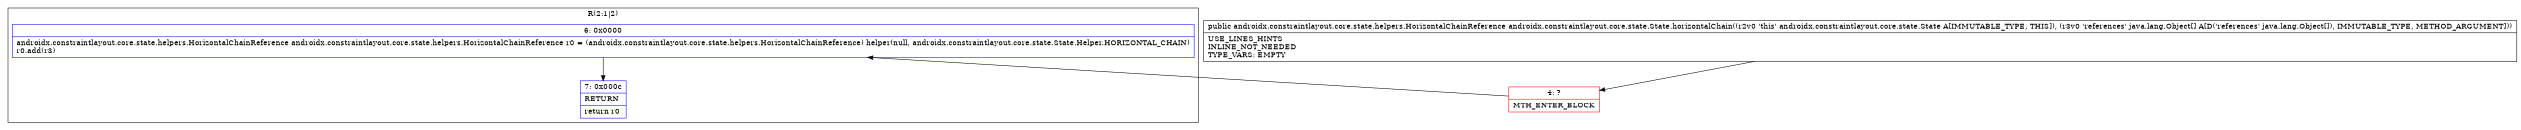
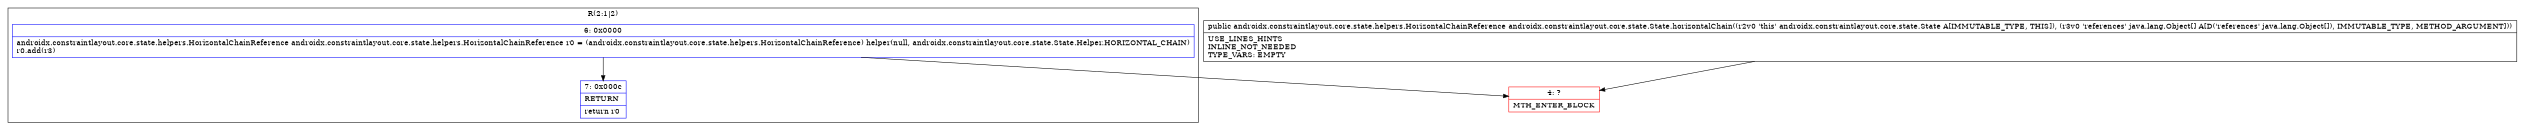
(1191, 77) -> (1182, 77)
